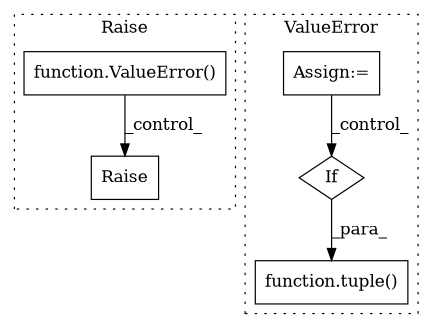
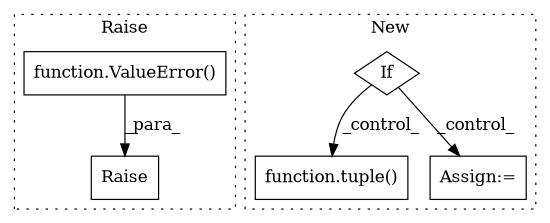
(332, 28) -> (390, 28)
(332, 120) -> (425, 117)
(163, 126) -> (153, 126)
(359, 230) -> (381, 126)
